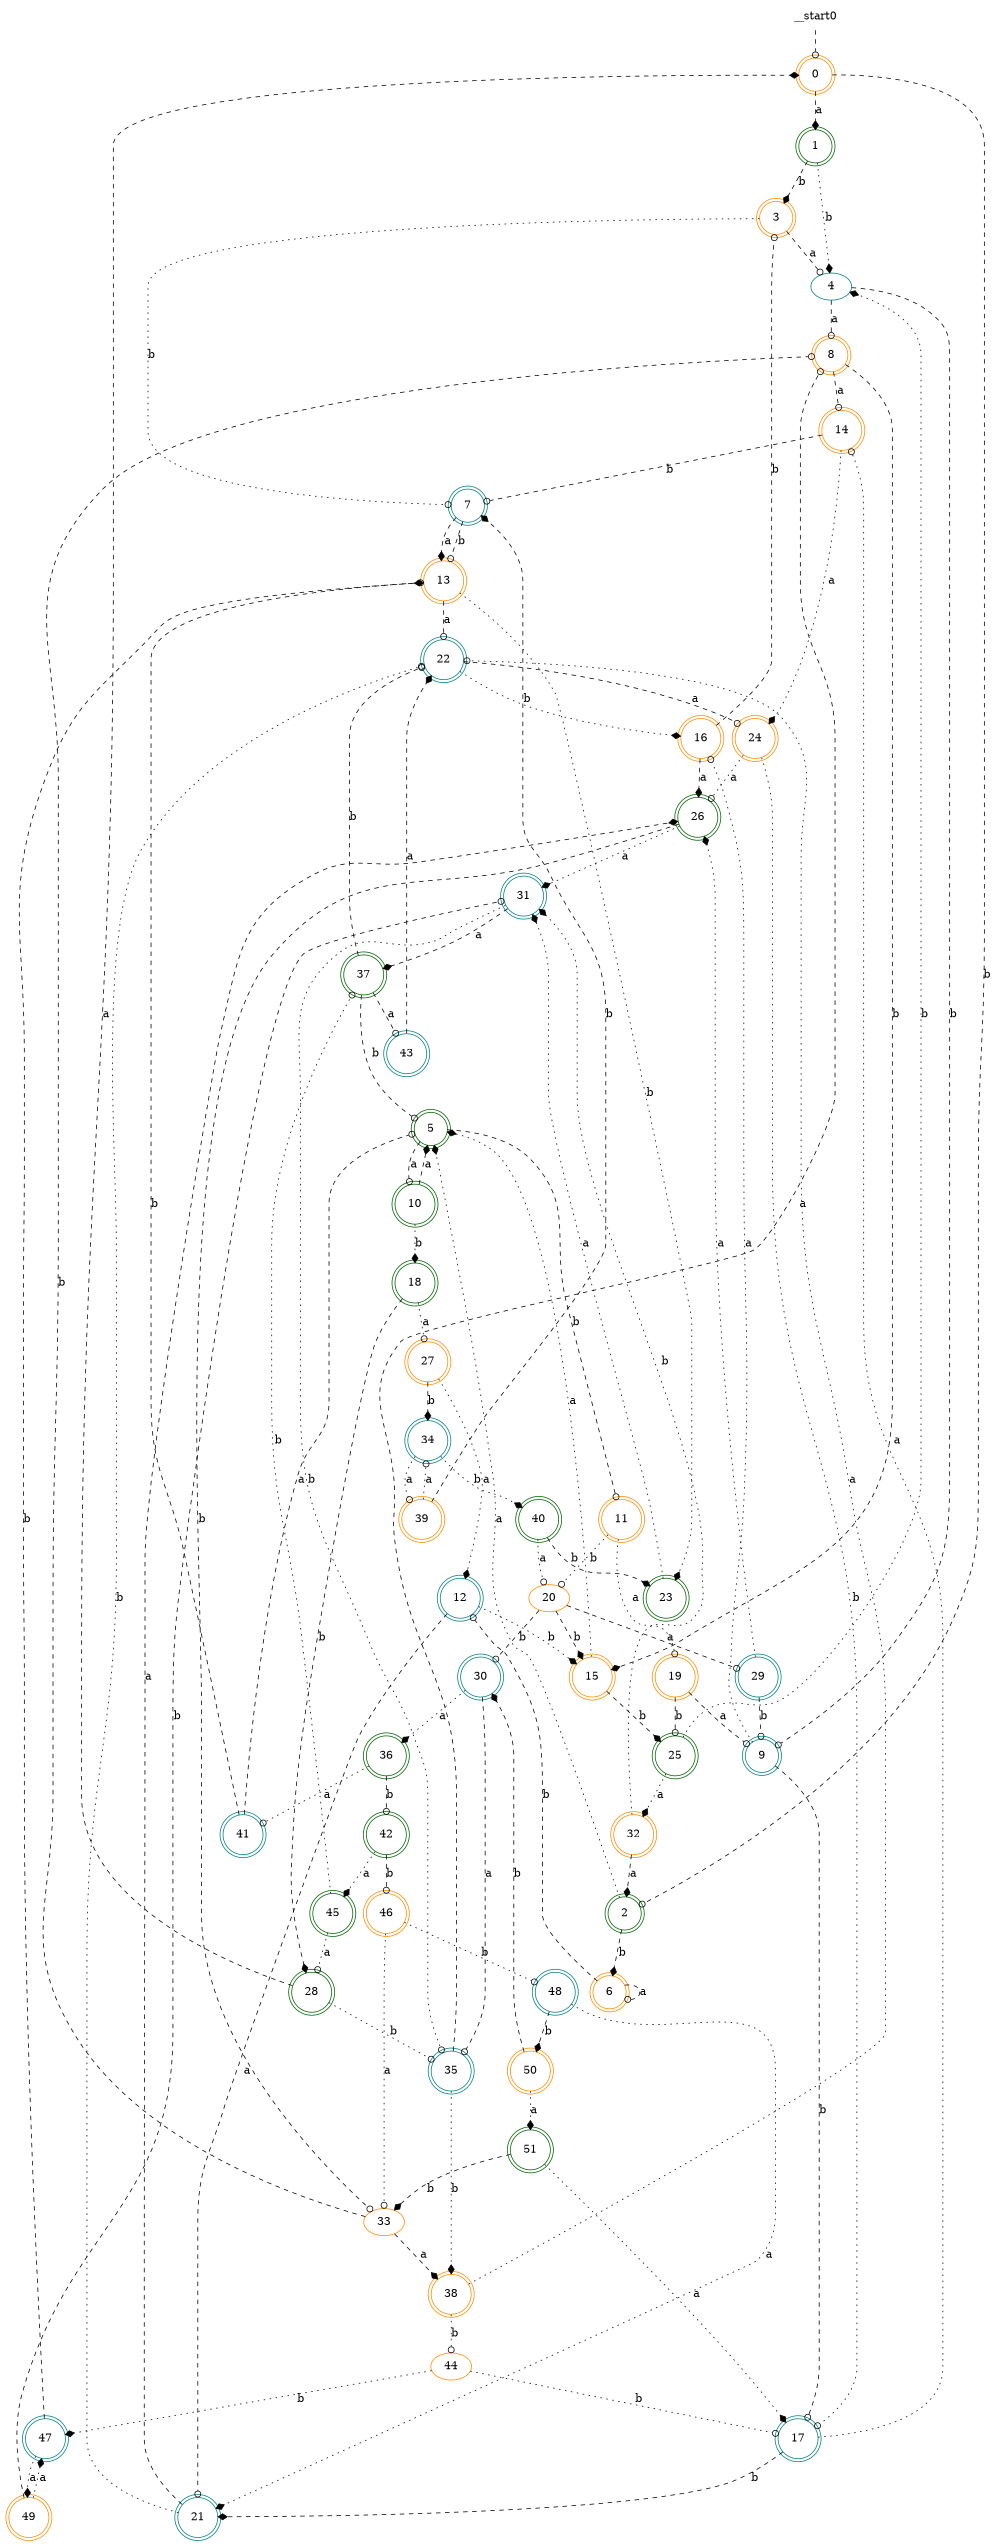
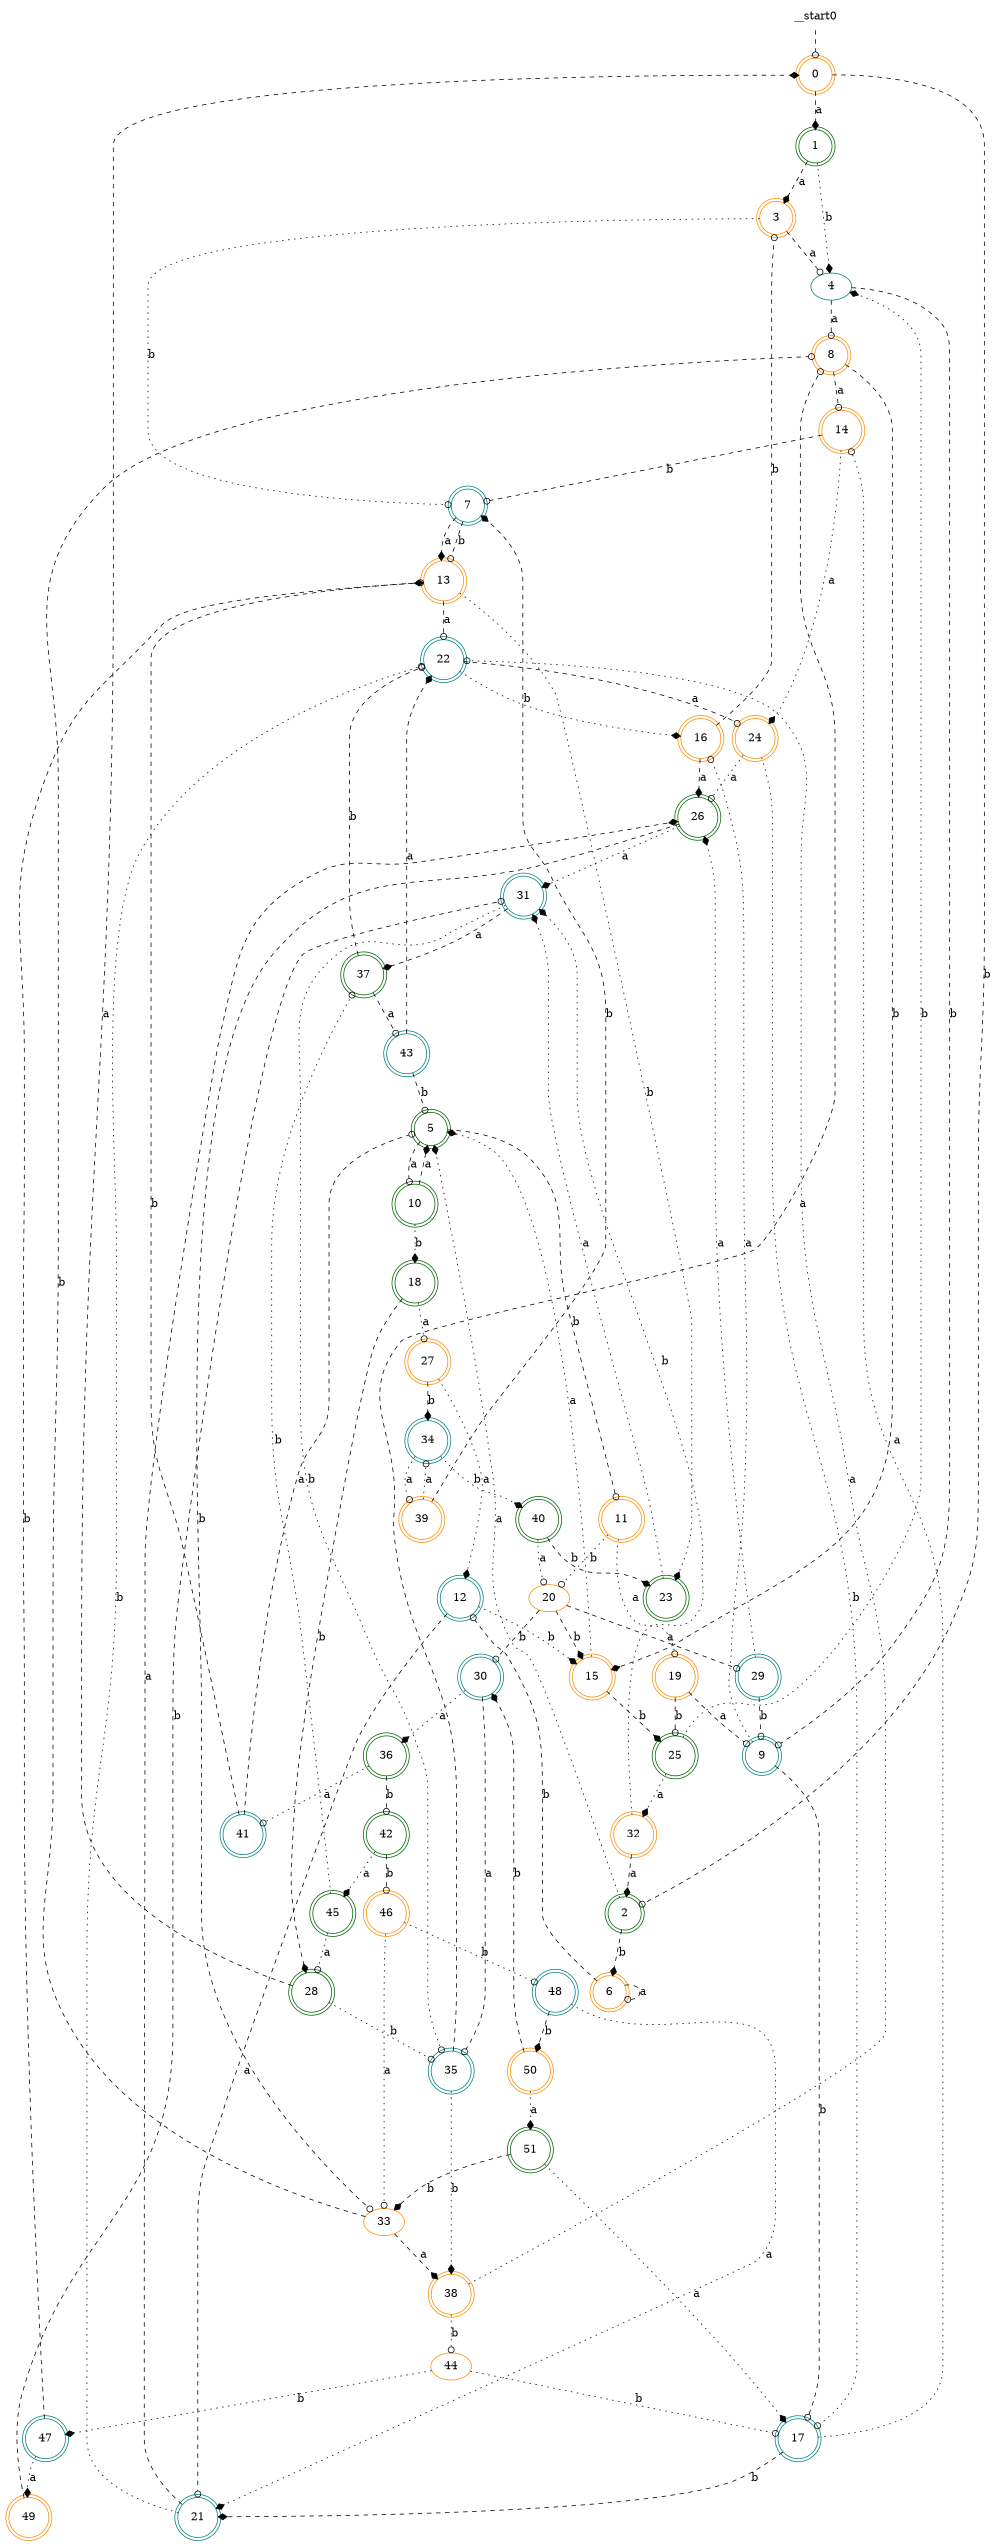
(802, 182) -> (802, 182)
(368, 1064) -> (418, 1090)
(37, 2483) -> none
